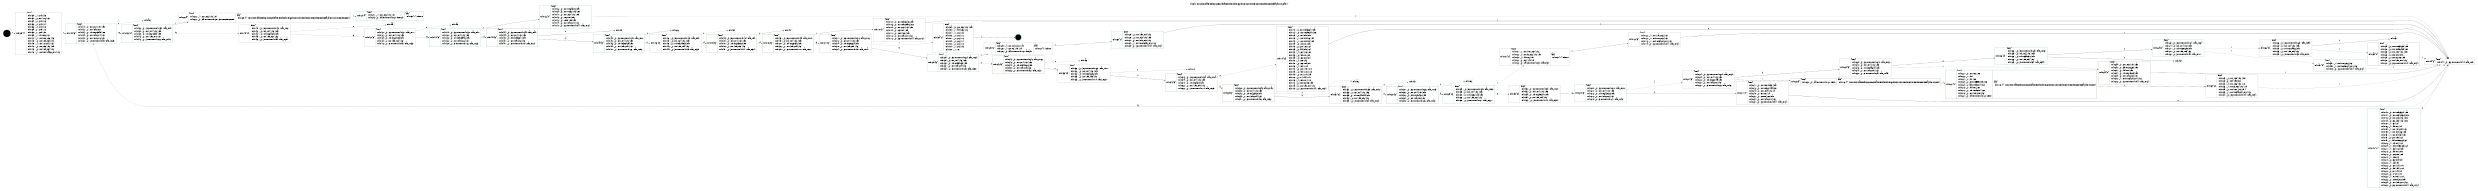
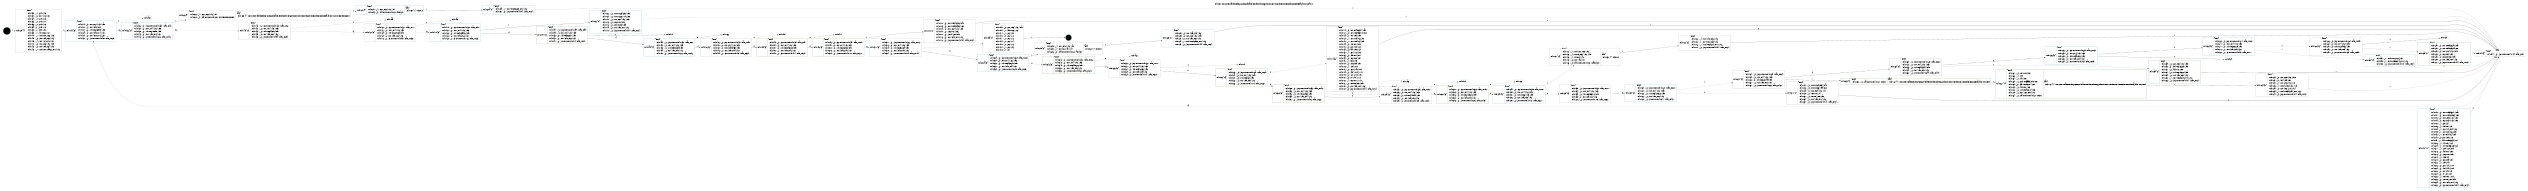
none -> (509, 10)
